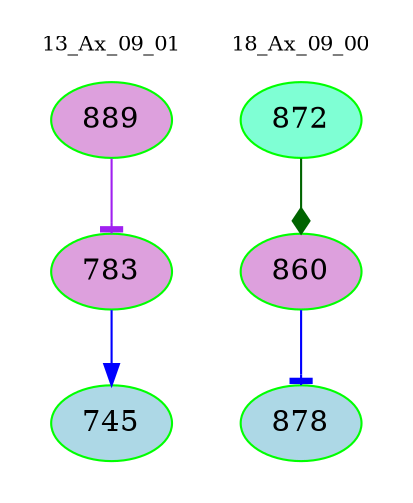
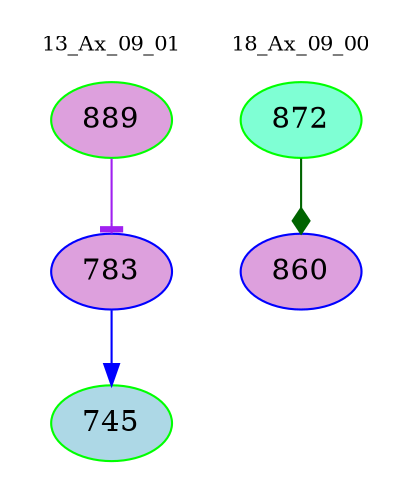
(112, 272) -> (112, 272)
(301, 272) -> (301, 272)
(301, 423) -> none
